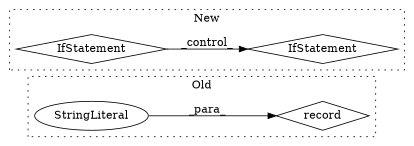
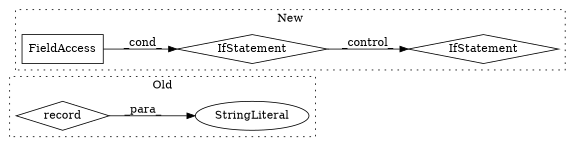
none -> (63, 49)
(208, 116) -> (148, 116)
